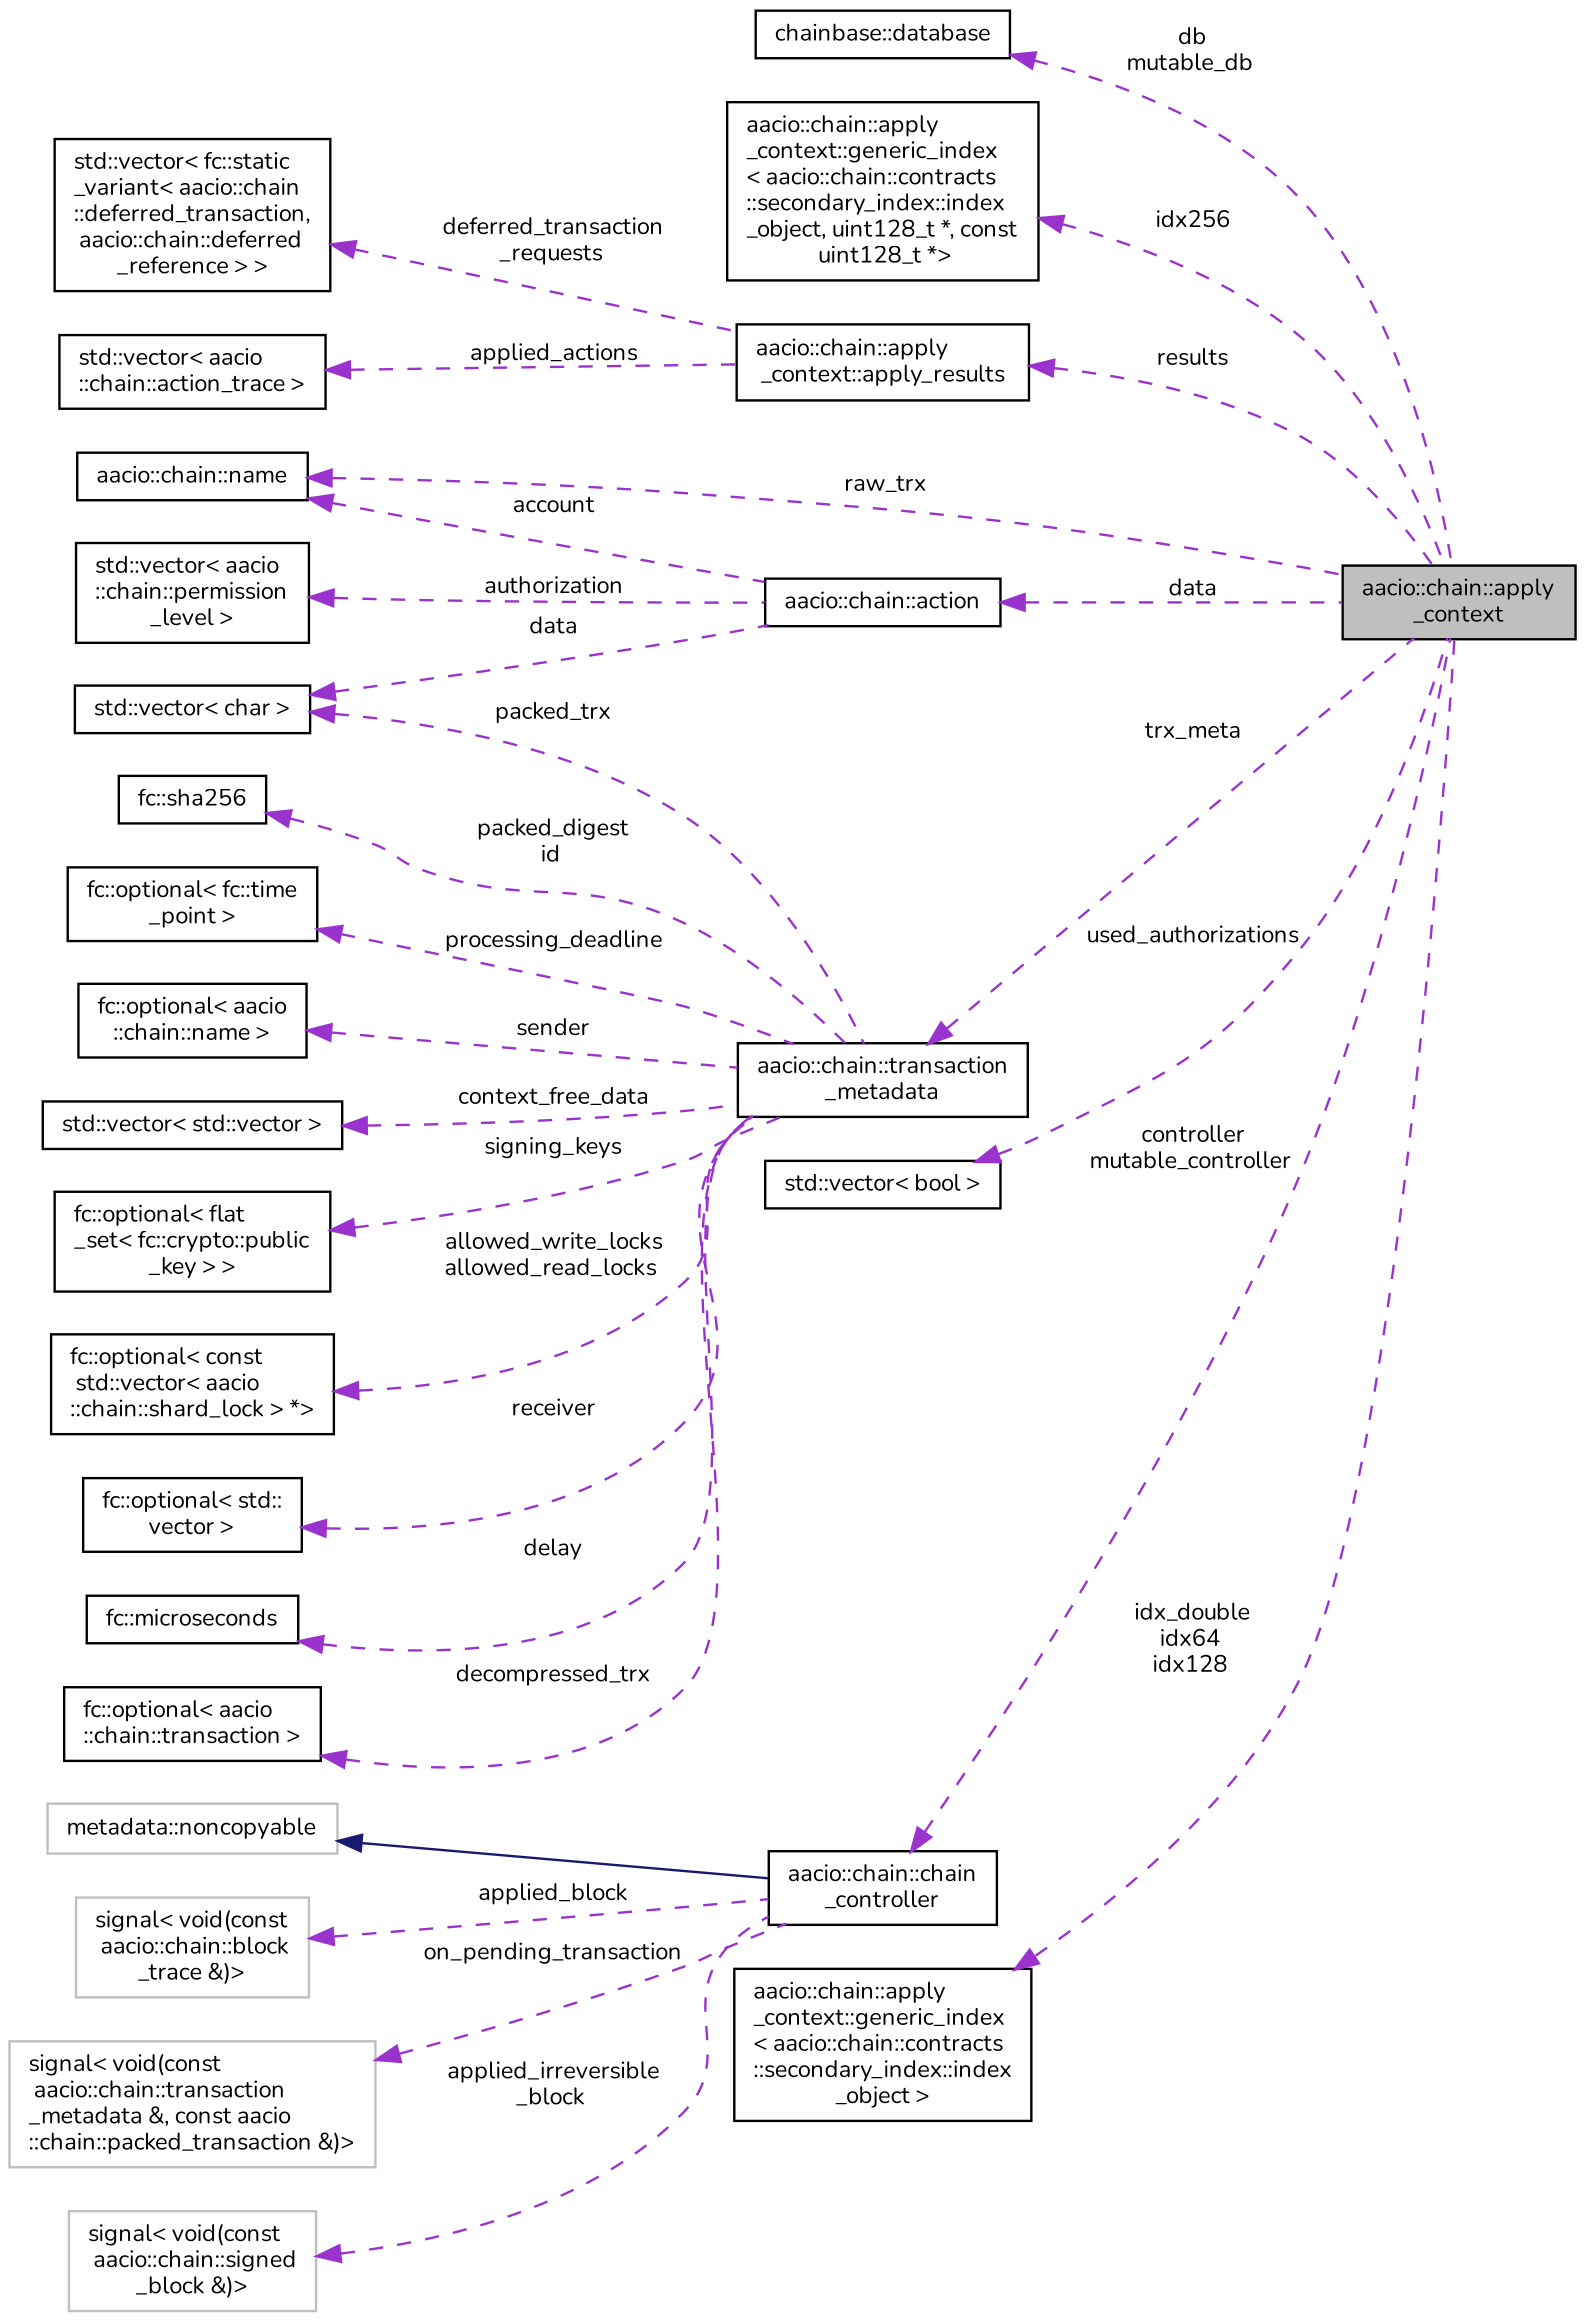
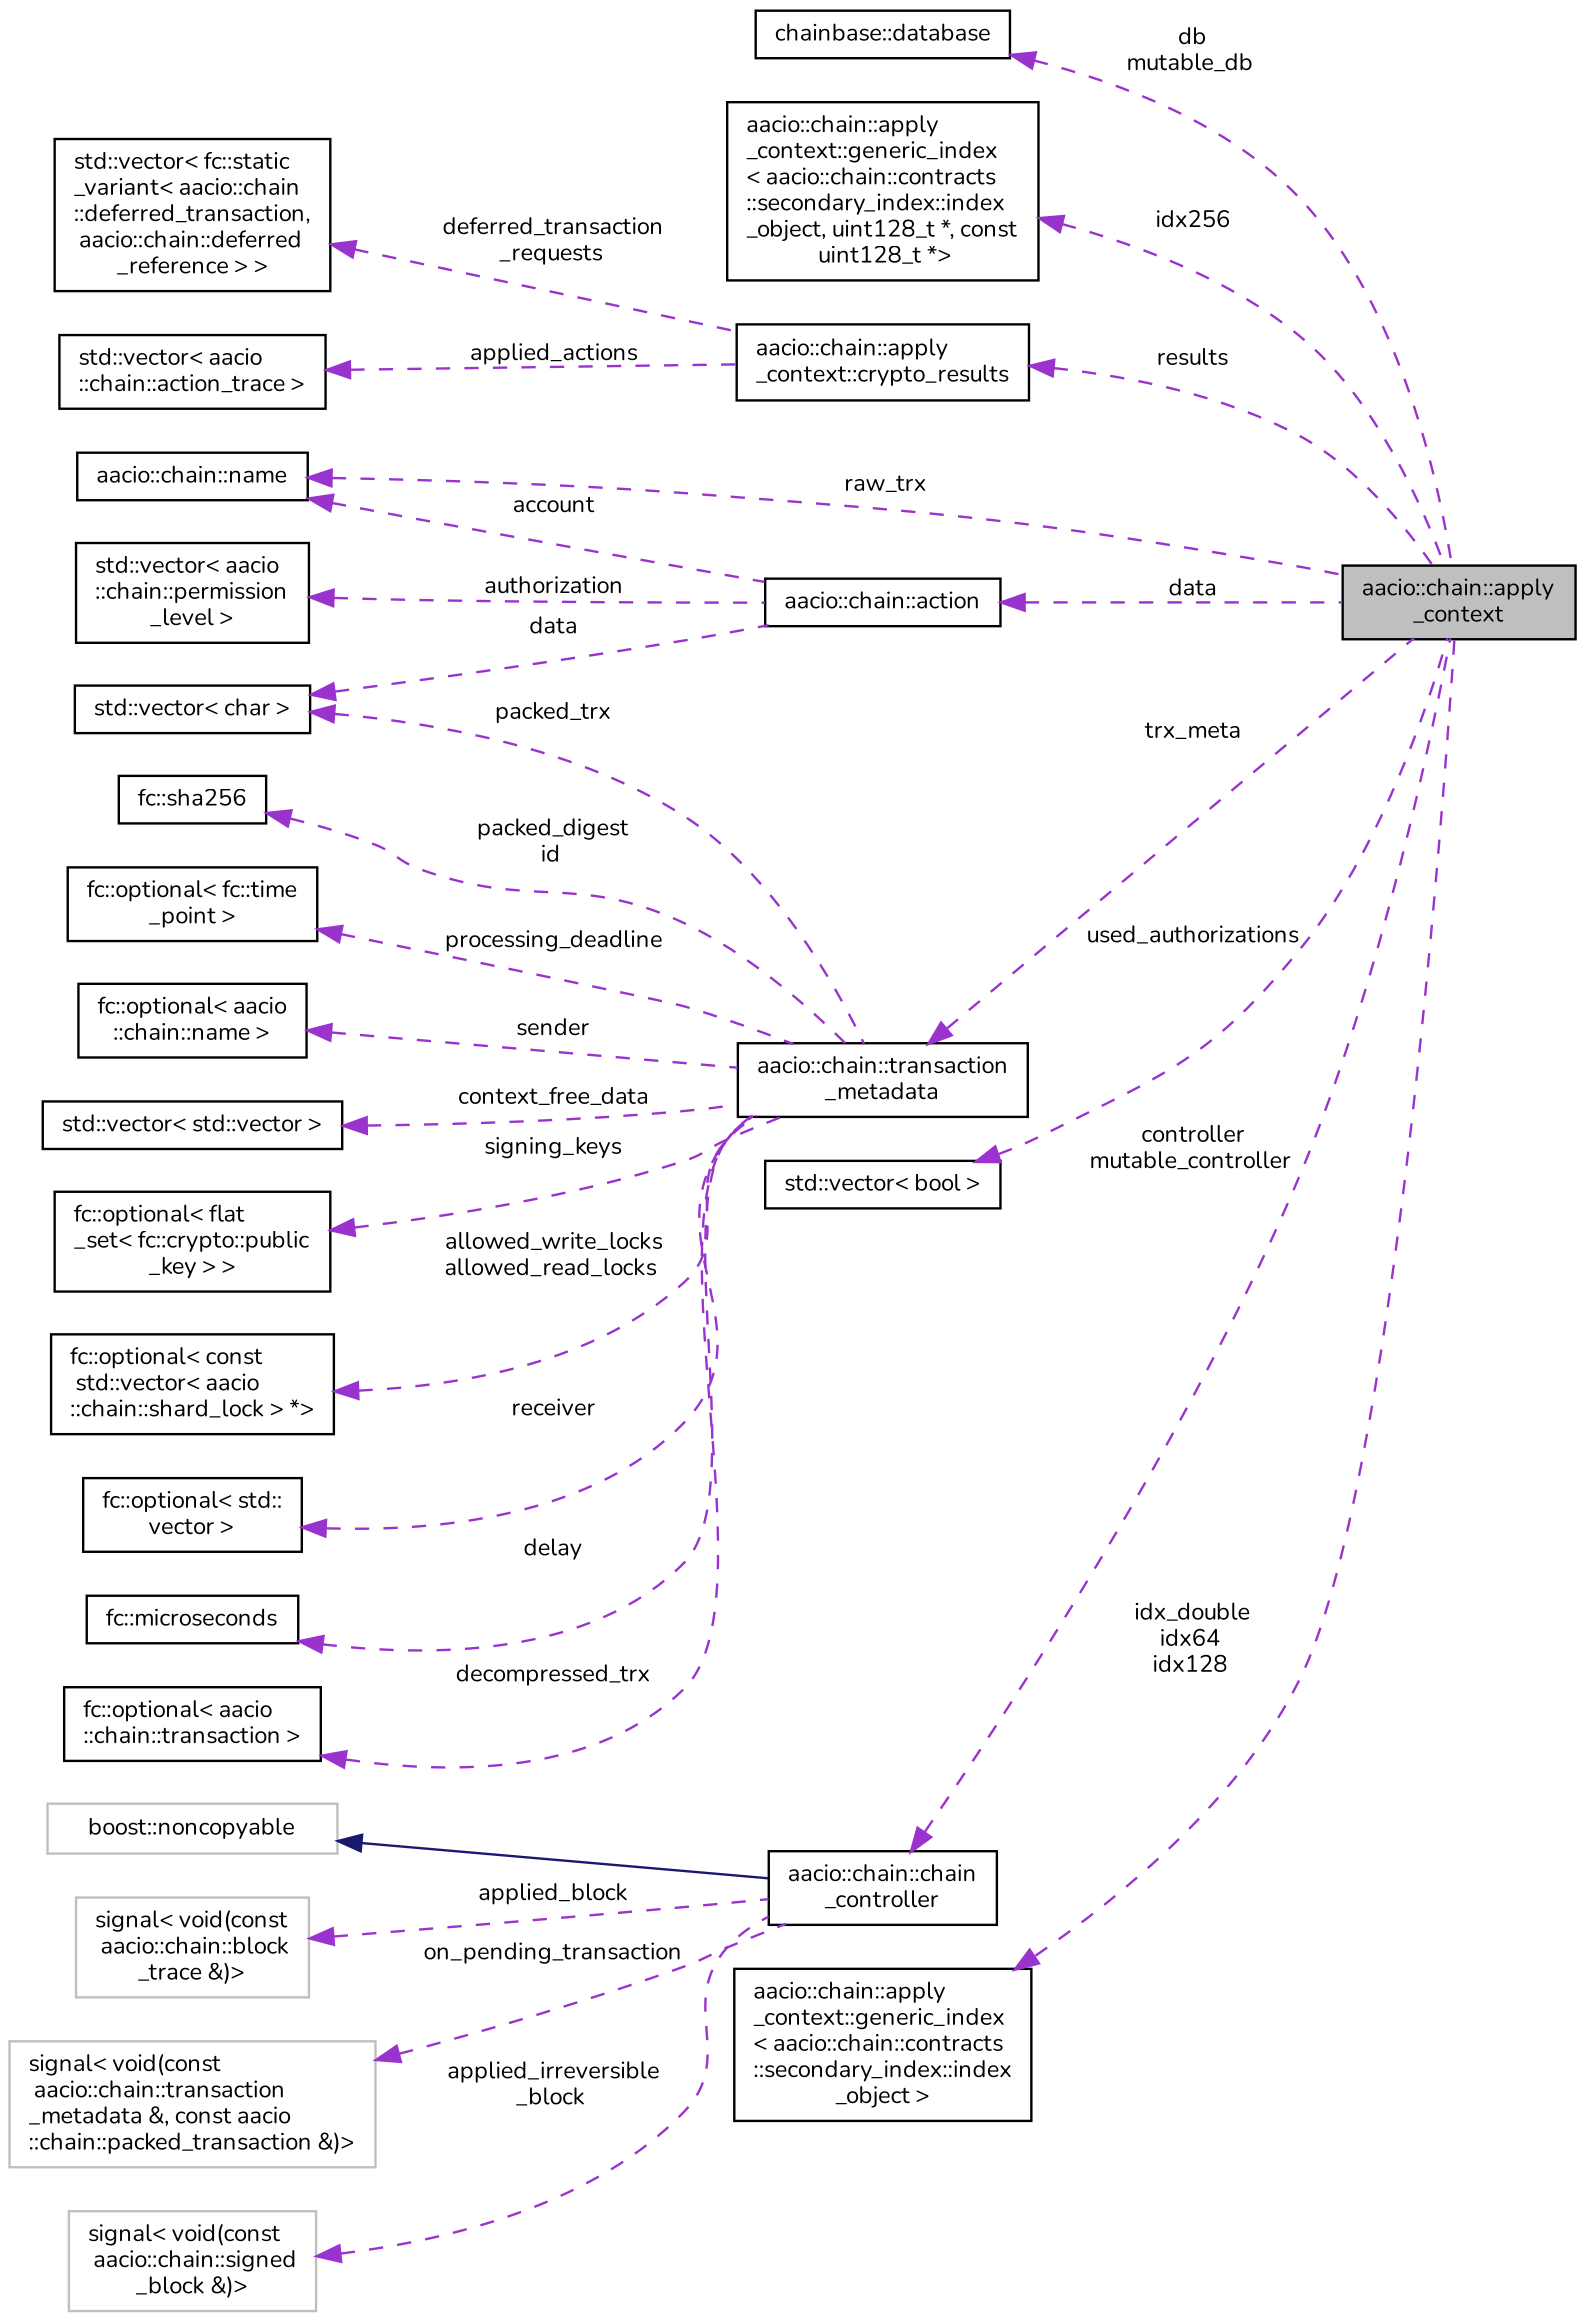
(883, 362) -> (883, 362)
(192, 1829) -> (192, 1829)
